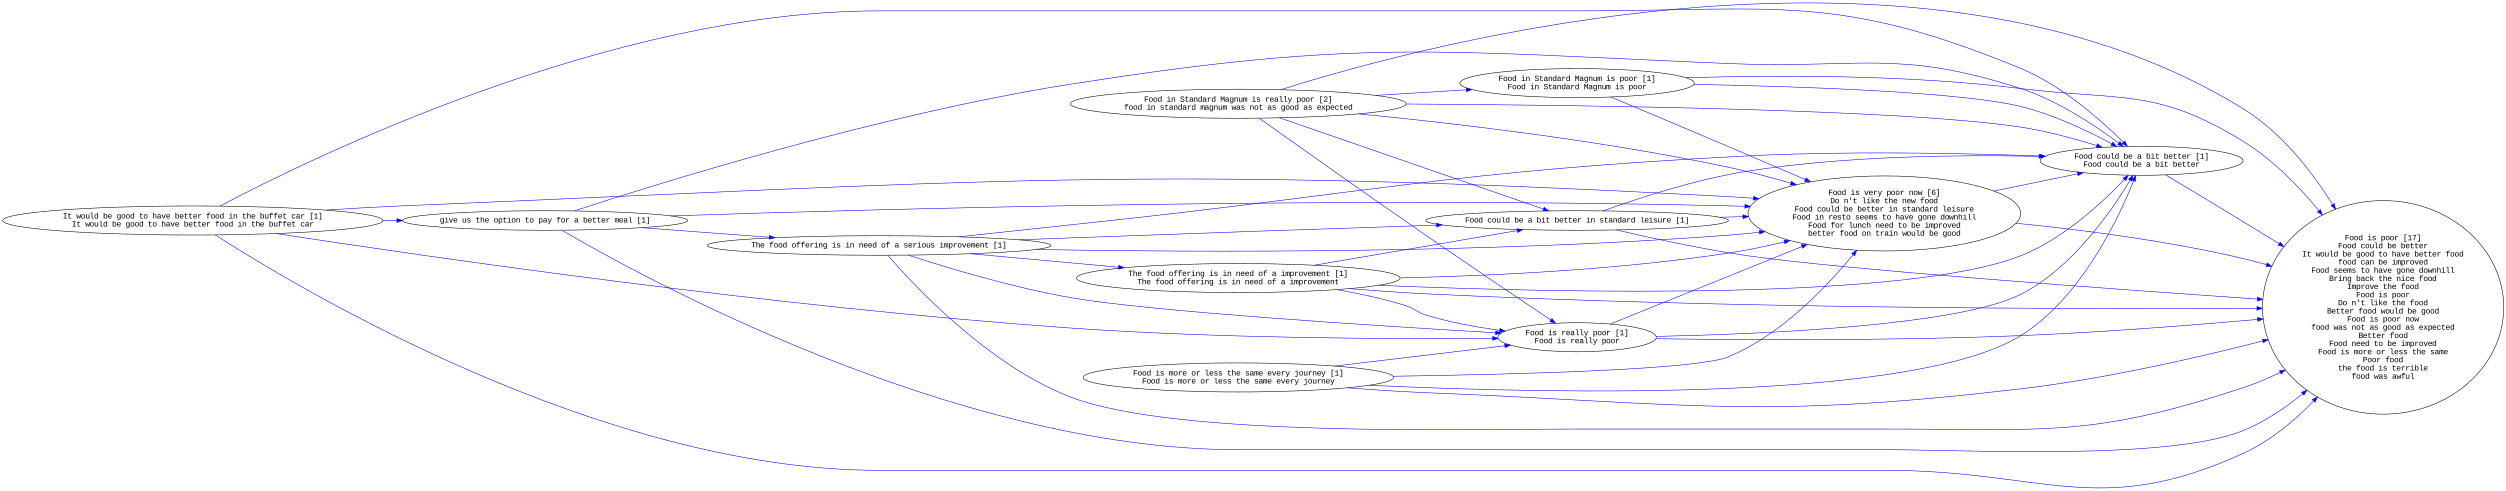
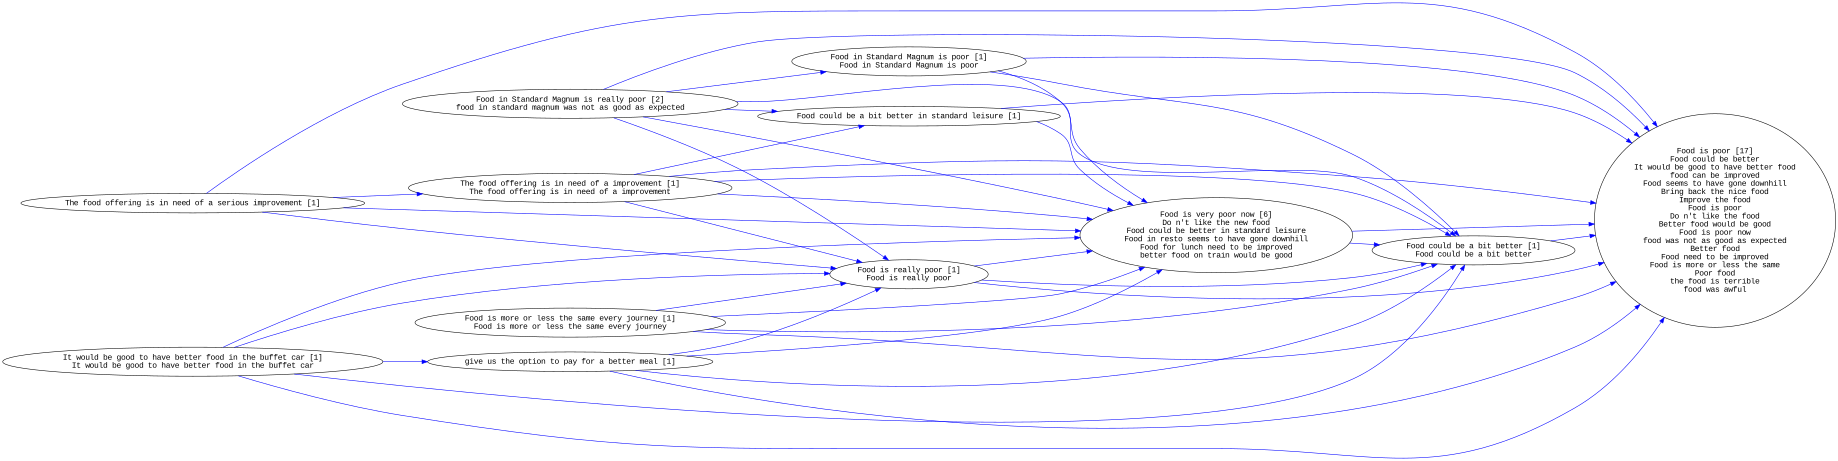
(1818, 163) -> none
(1498, 174) -> none
(705, 232) -> (785, 328)
(1228, 232) -> none
